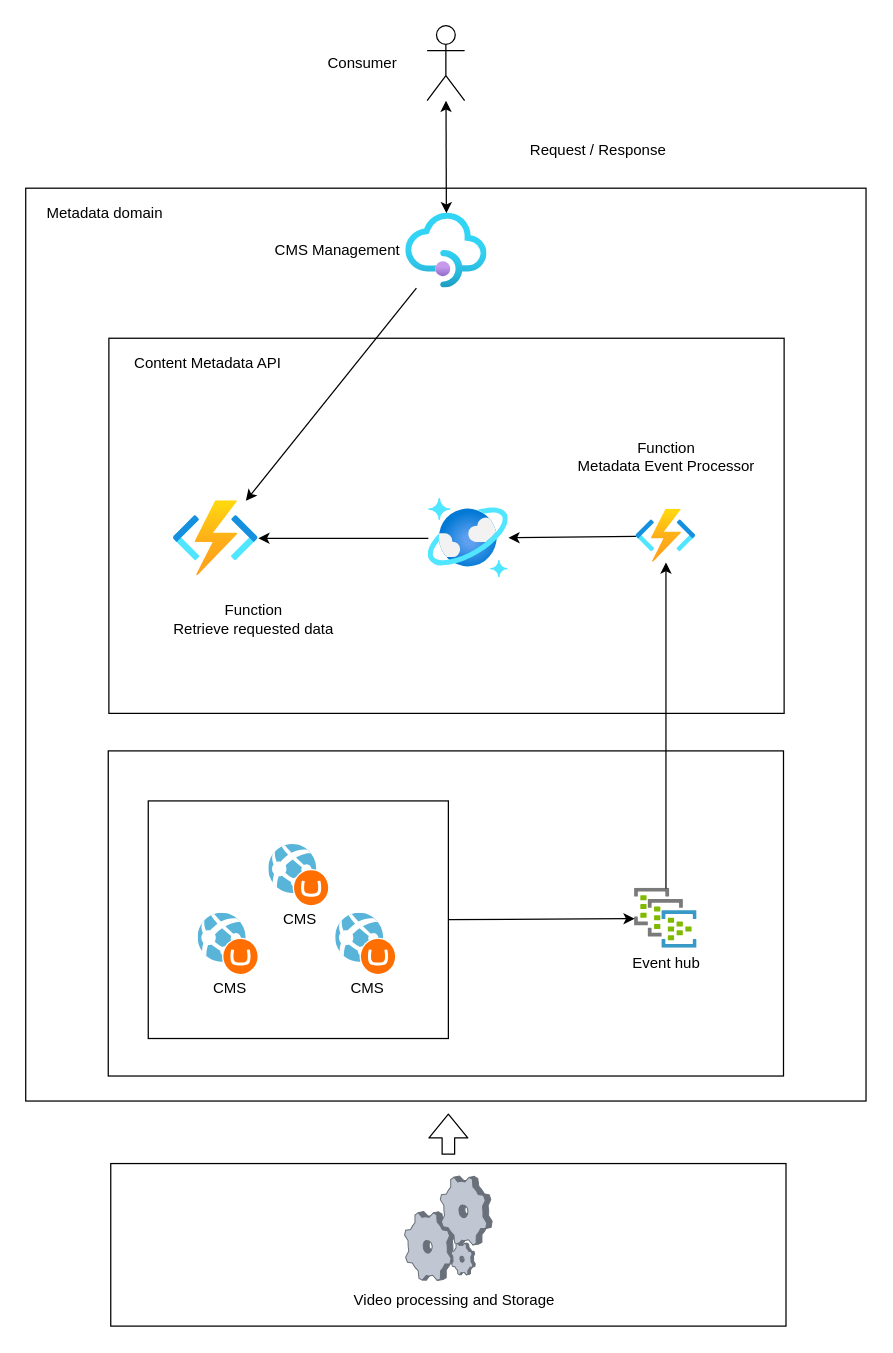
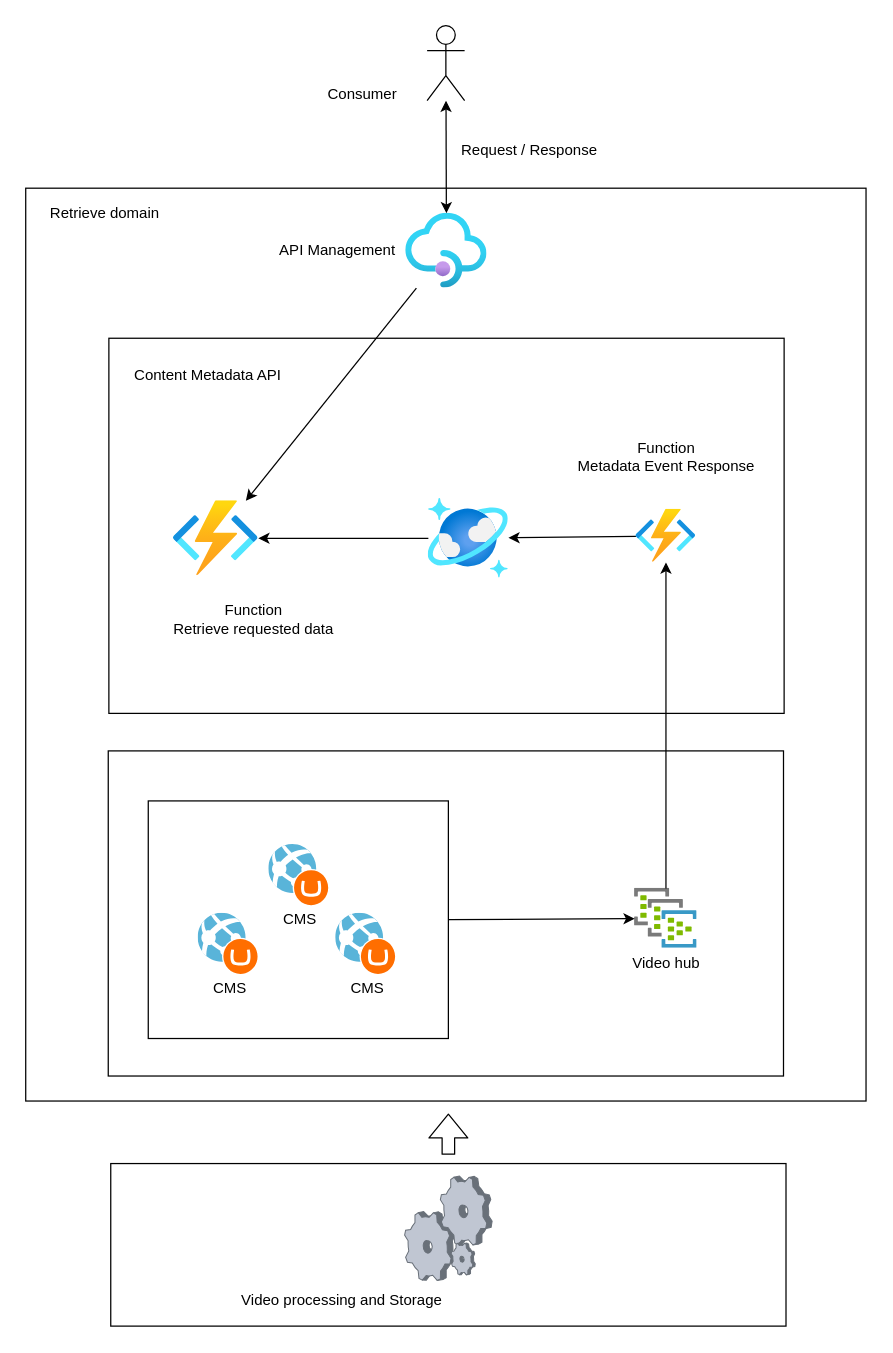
(361, 63) -> (361, 94)
(598, 151) -> (529, 151)
(105, 213) -> (105, 213)
(338, 251) -> (338, 251)
(209, 363) -> (209, 376)
(666, 457) -> (666, 457)
(666, 963) -> (666, 963)
(454, 1301) -> (342, 1301)
